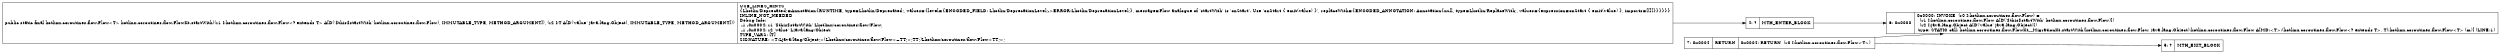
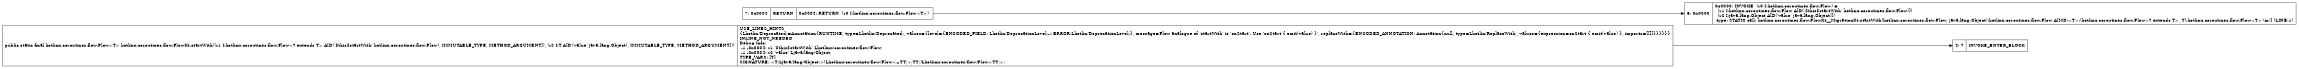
(1786, 23) -> (1997, 45)
(1848, 23) -> none
(2192, 46) -> none
